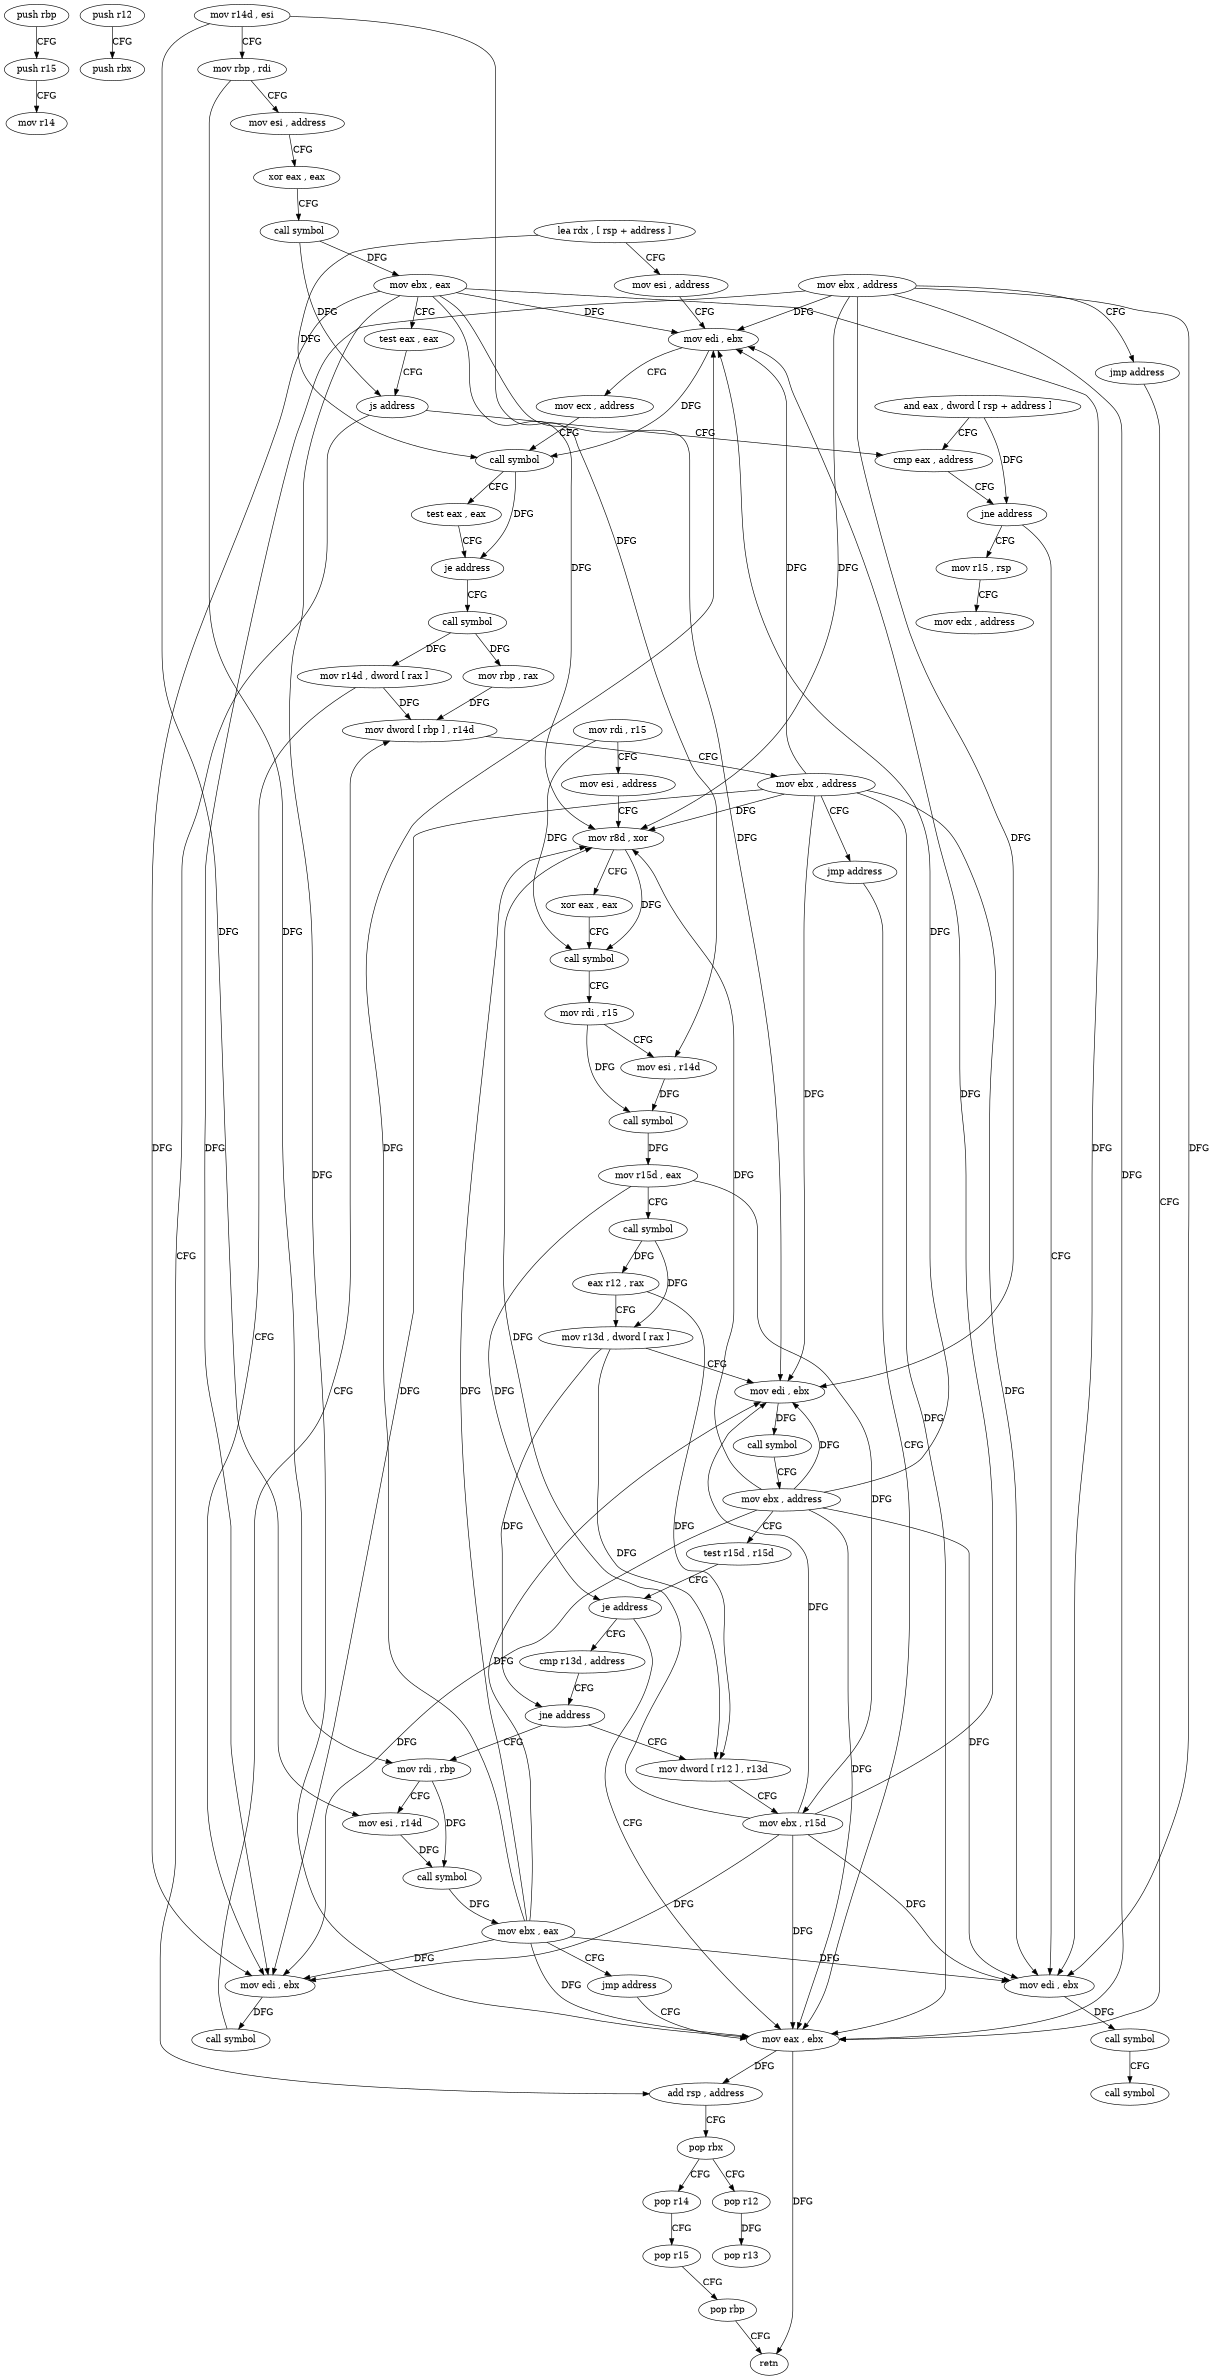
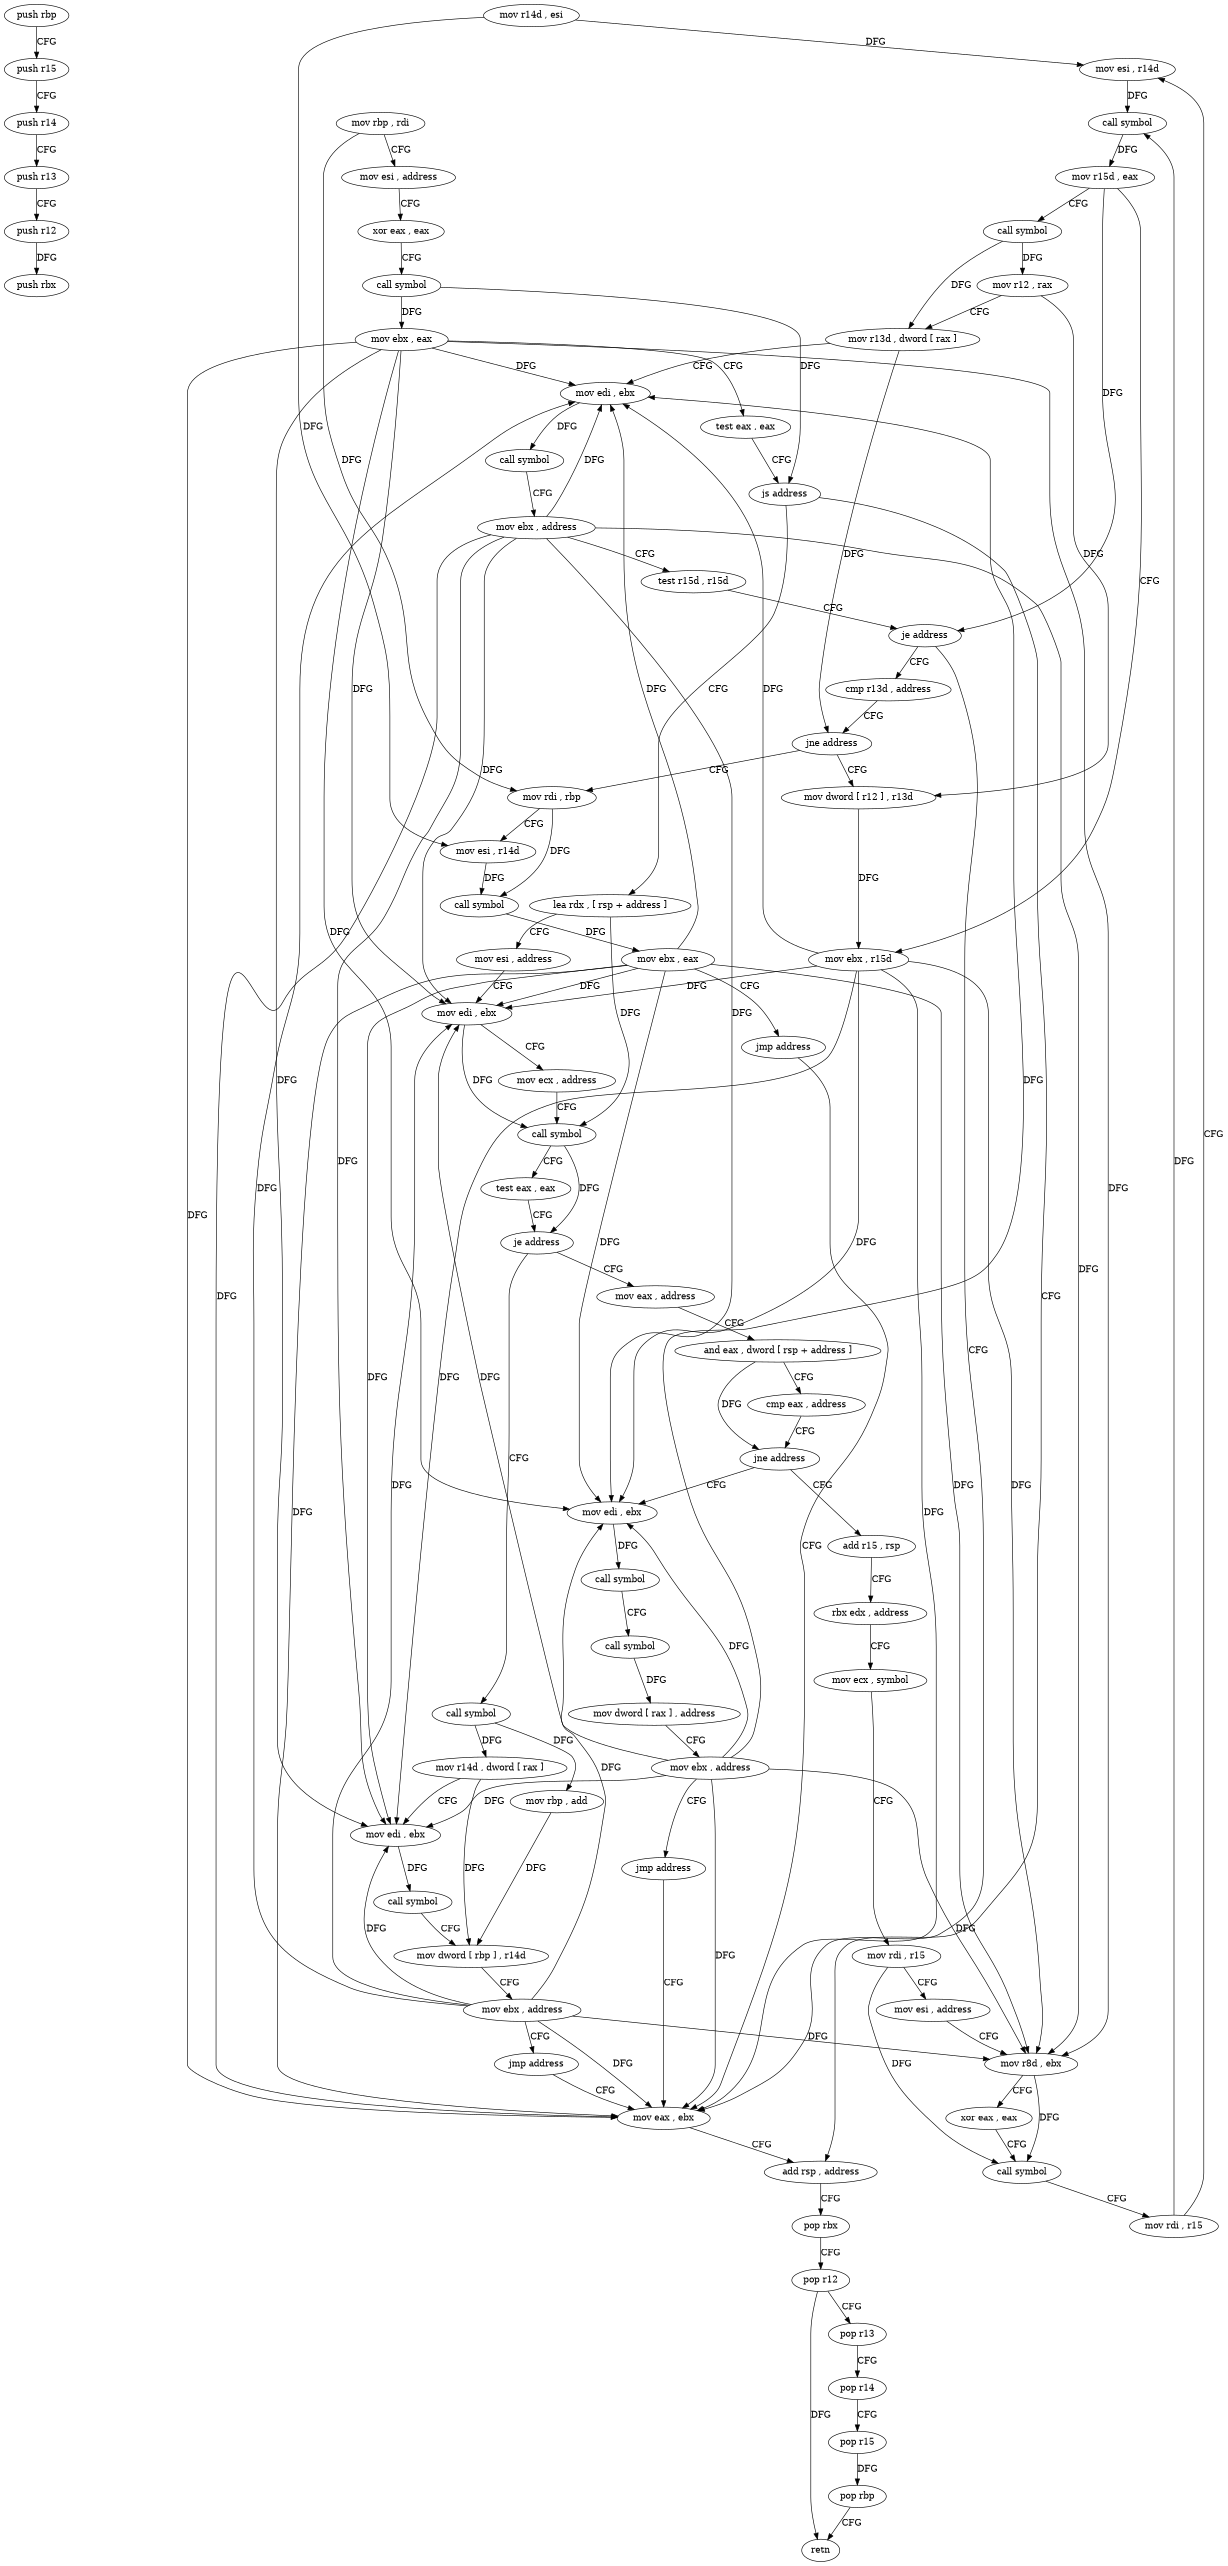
(242, 39) -> none
(122, 43) -> (47, 259)
(37, 124) -> (37, 124)
none -> (37, 178)
(685, 436) -> (695, 691)
(982, 569) -> (872, 1546)
(975, 623) -> (870, 1614)
(508, 677) -> (557, 1802)
(618, 839) -> (1031, 2064)
(616, 1284) -> (1023, 286)
none -> (656, 1297)
(882, 1500) -> (1150, 582)
(616, 1564) -> none
none -> (870, 1681)
none -> (654, 1714)
(767, 1797) -> (869, 879)
(765, 2067) -> (762, 2145)
(691, 2172) -> (857, 2358)
(793, 2201) -> (811, 2412)
(752, 2229) -> (852, 2307)
(713, 2283) -> (868, 2469)
